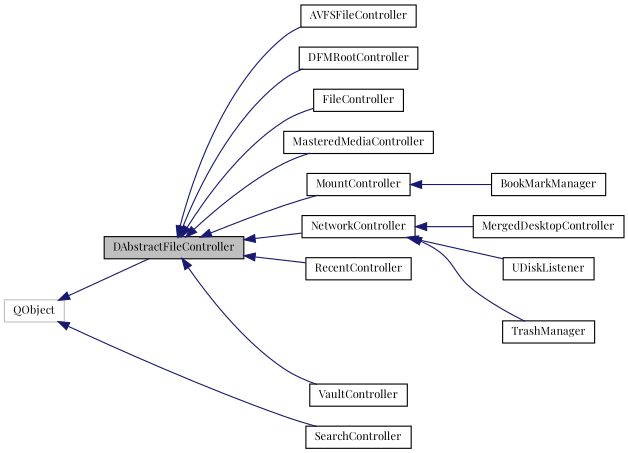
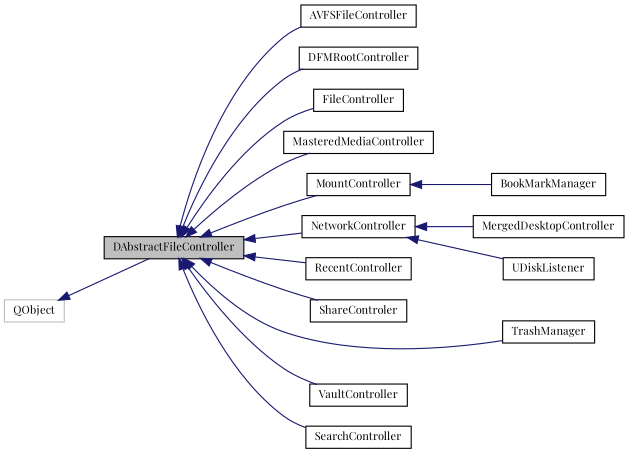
(469, 286) -> (336, 344)
none -> (359, 311)
(191, 380) -> (231, 359)
